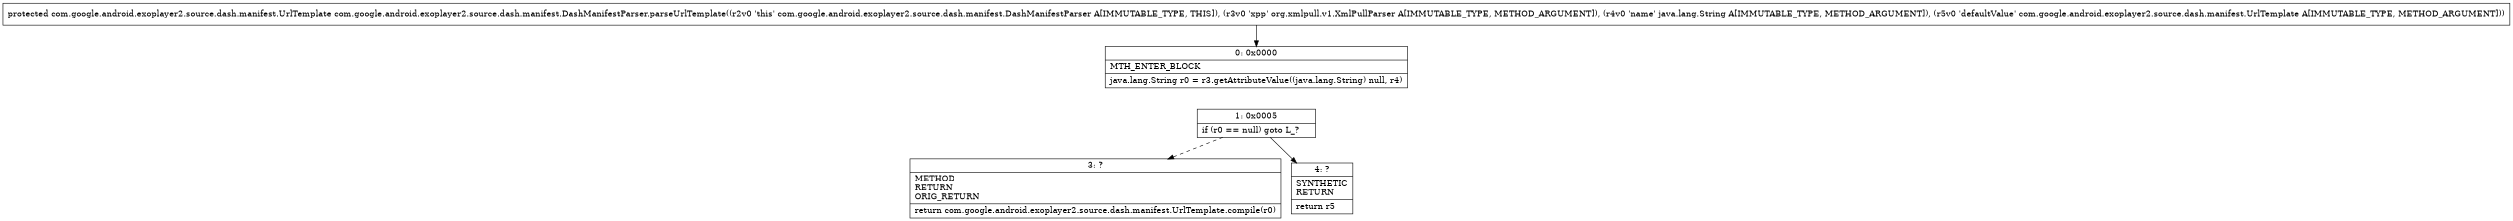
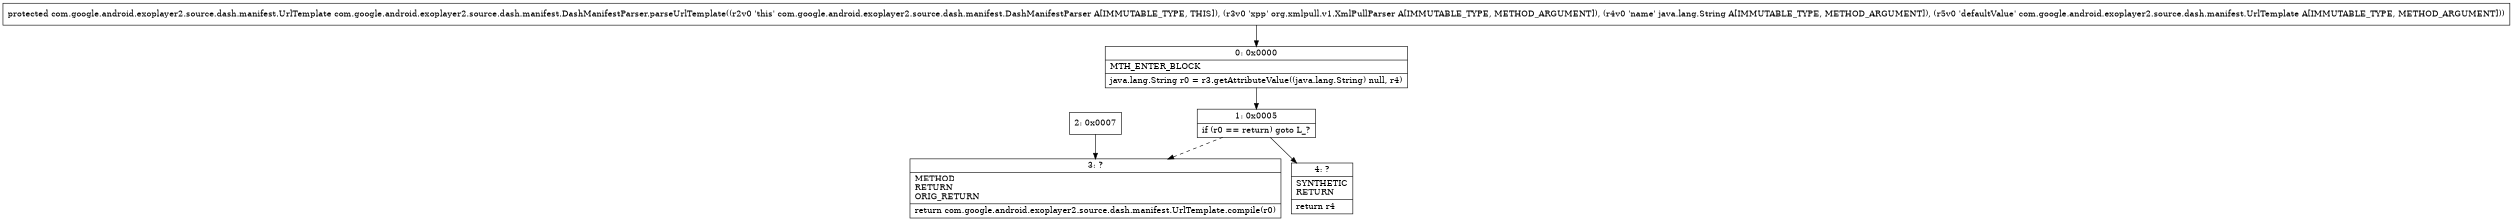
none -> (1256, 95)
none -> (1095, 123)
(1251, 130) -> (1256, 130)
(1316, 206) -> (1316, 206)
